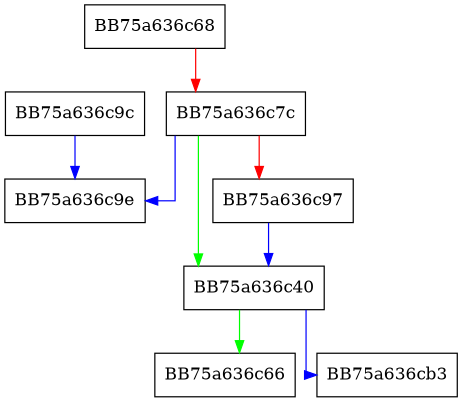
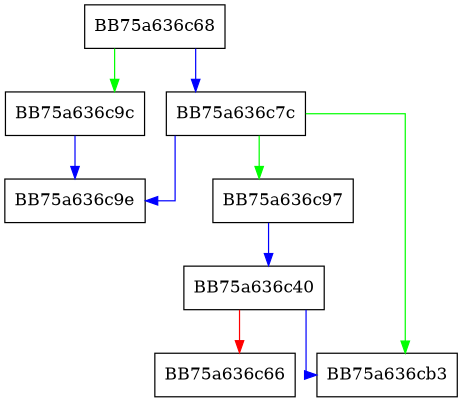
none -> (115, 64)
(196, 64) -> (196, 64)
(259, 151) -> (259, 151)
(198, 195) -> (405, 178)
(240, 325) -> (240, 325)
